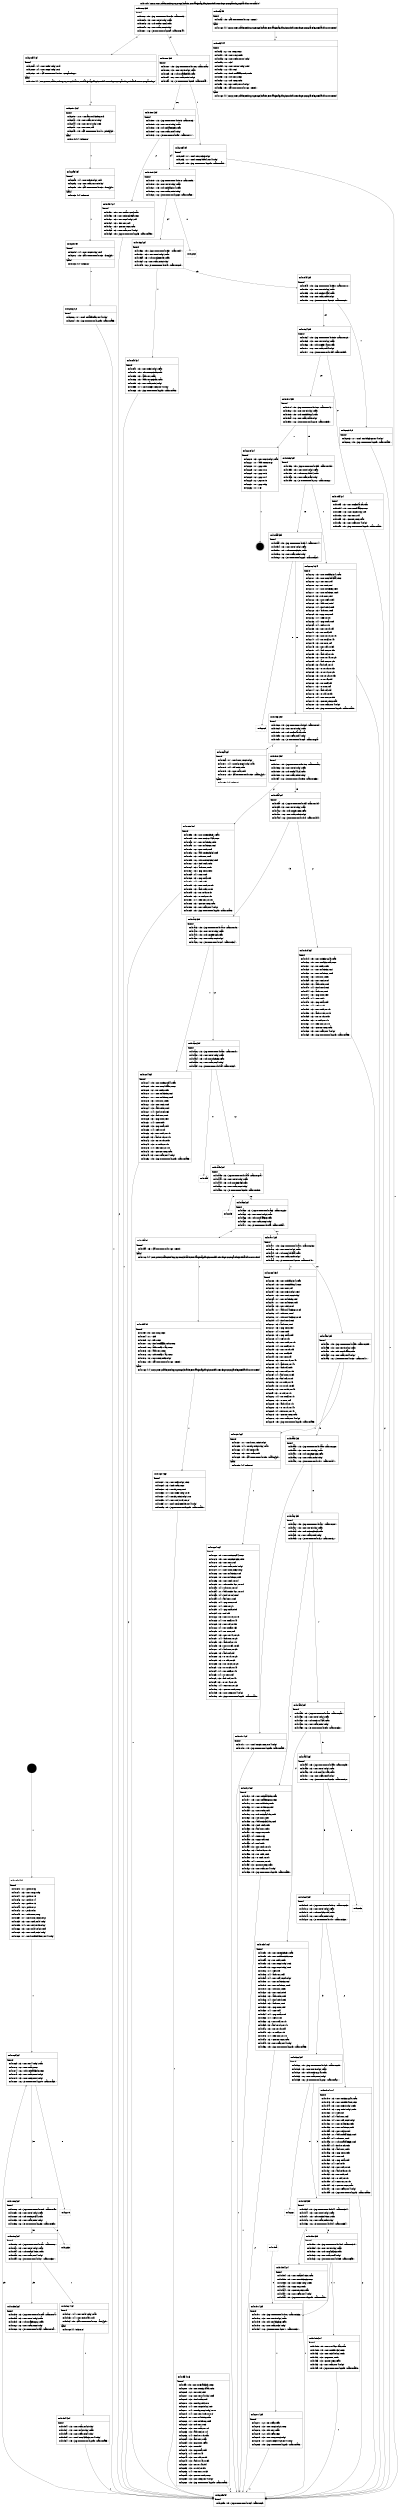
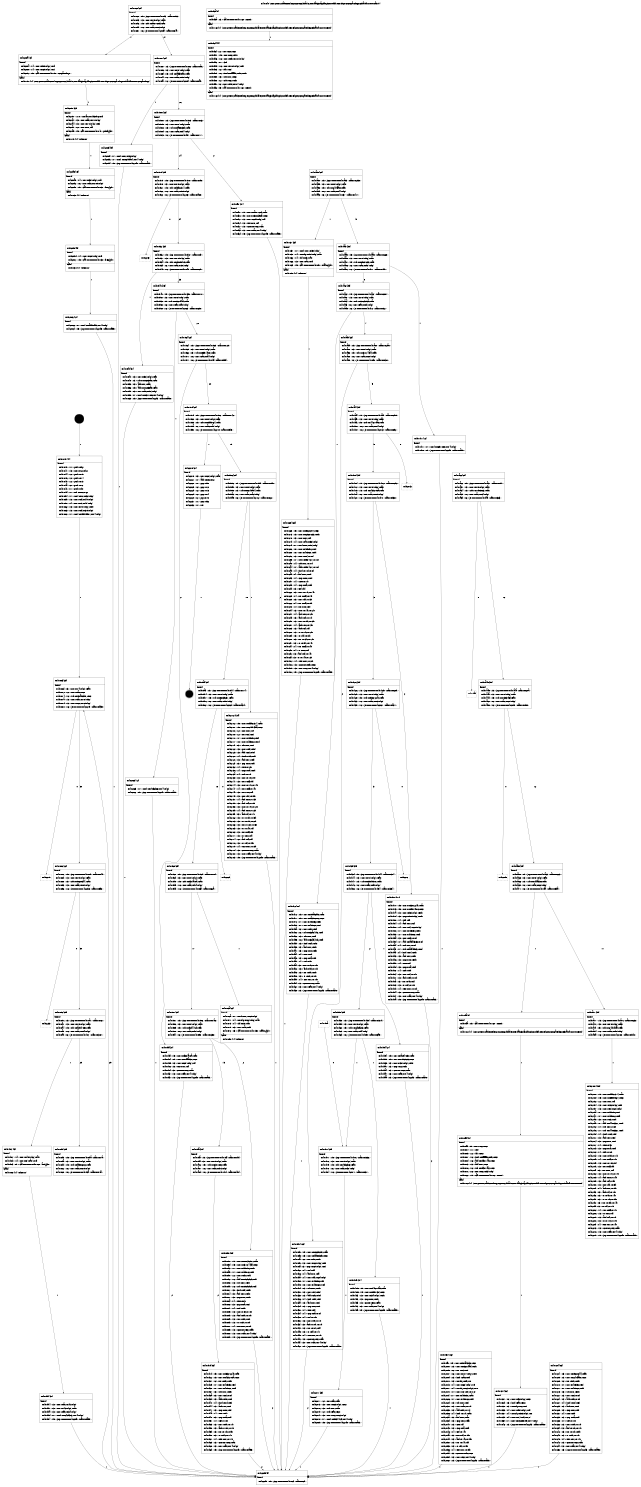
(213, 931) -> none
(331, 1296) -> none
